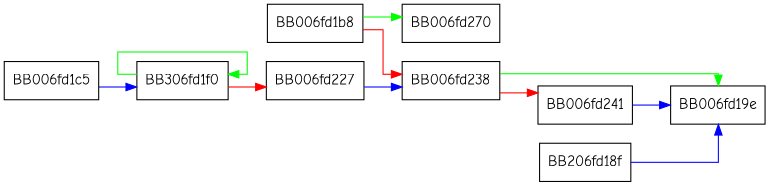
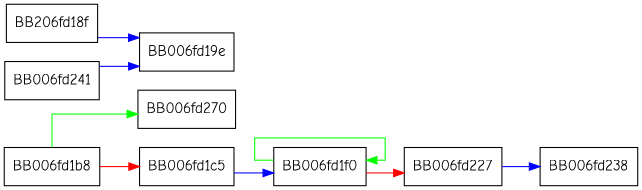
(383, 46) -> (114, 167)
(610, 74) -> none
(183, 81) -> (320, 167)
(514, 93) -> none
